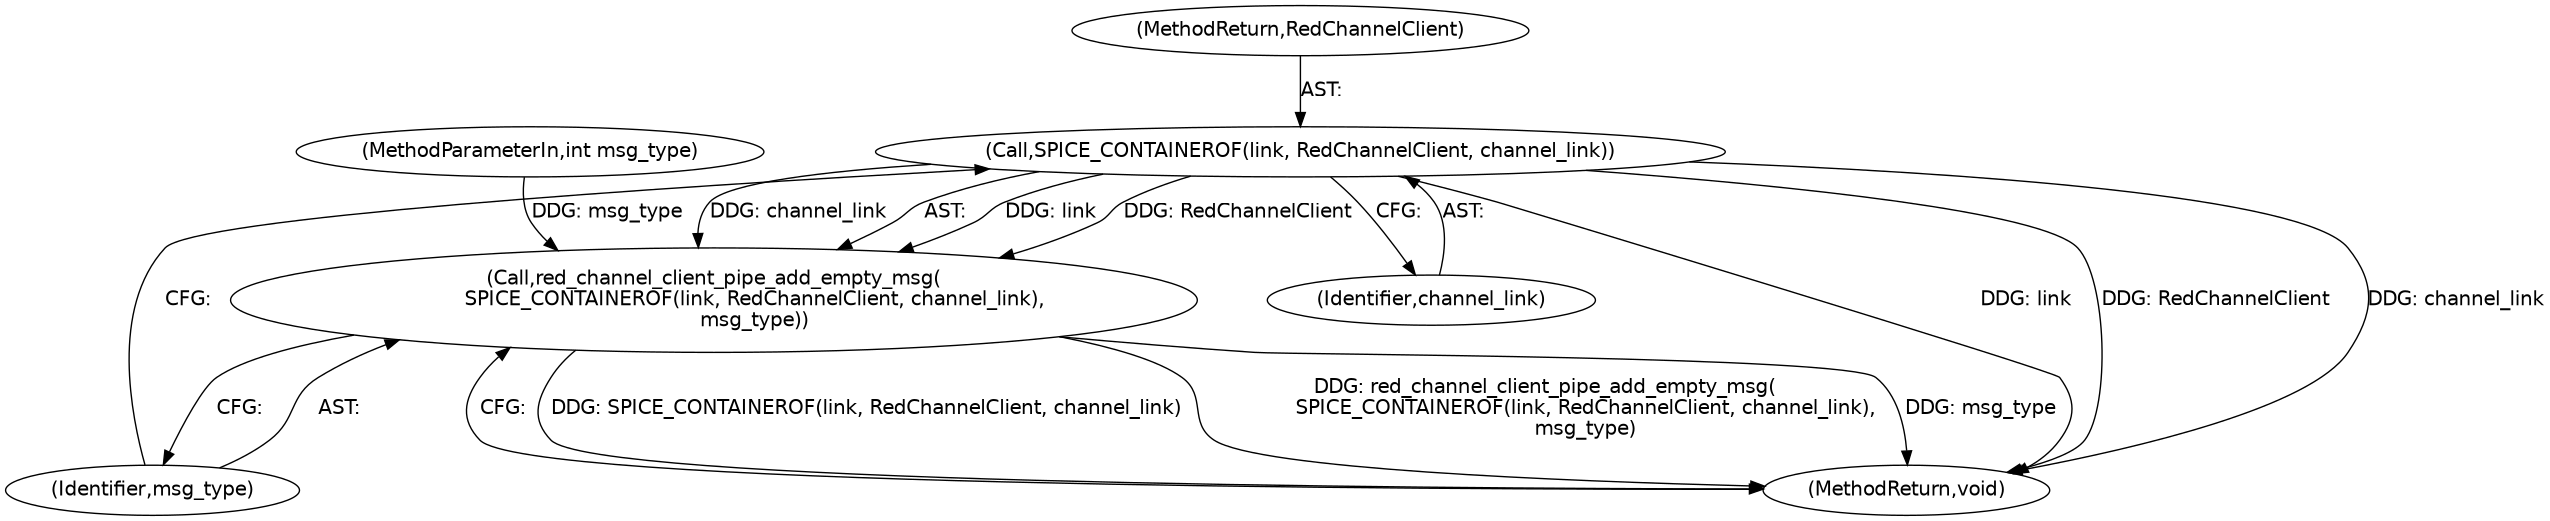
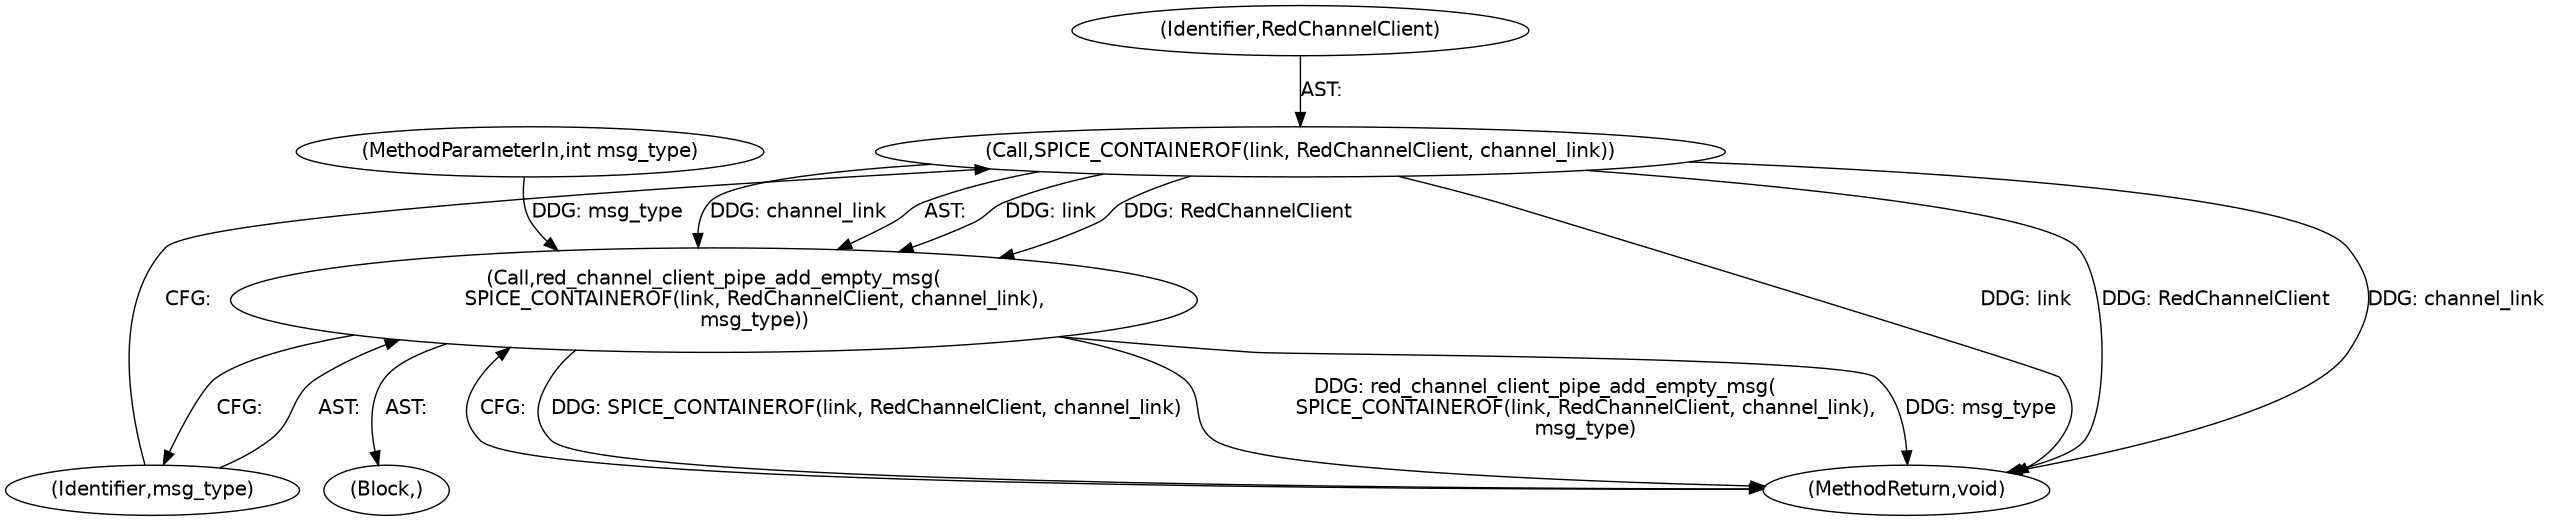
(1300, 31) -> (1300, 31)
(1431, 300) -> none
none -> (387, 490)
